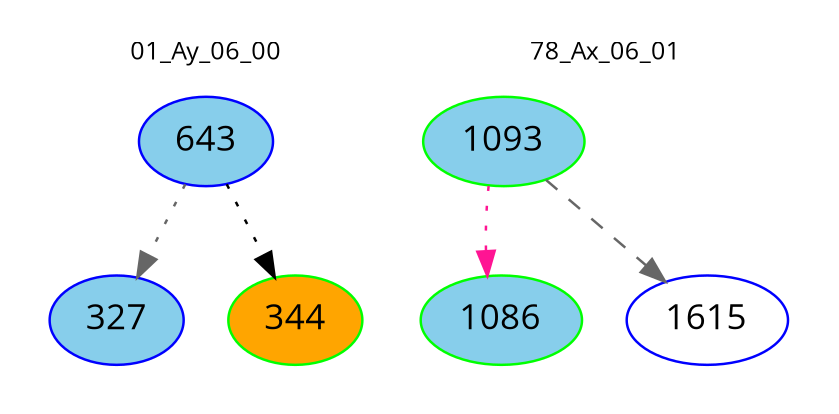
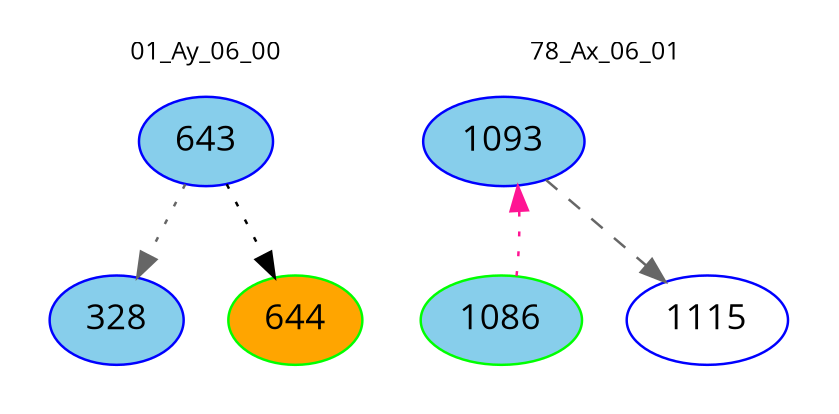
(504, 141) -> (504, 141)
(486, 218) -> (519, 244)
(117, 320) -> (117, 320)
(295, 320) -> (295, 320)
(707, 320) -> (707, 320)
